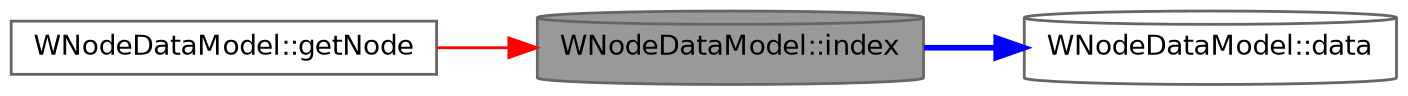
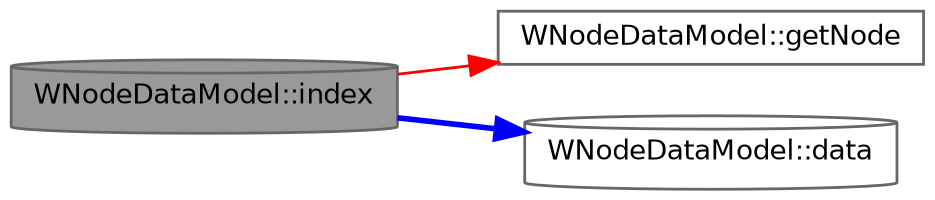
(473, 48) -> (434, 70)
